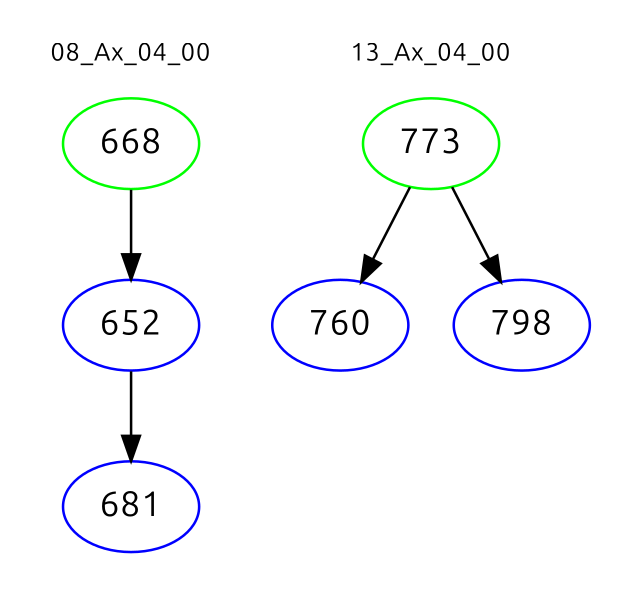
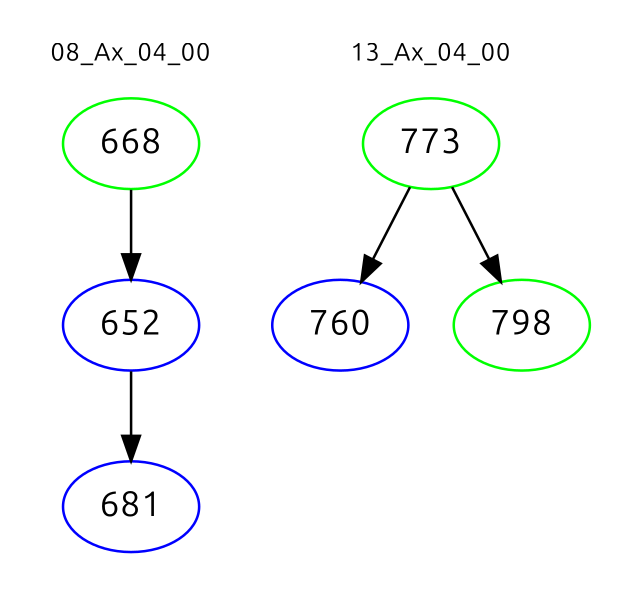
(522, 325) -> (522, 325)
